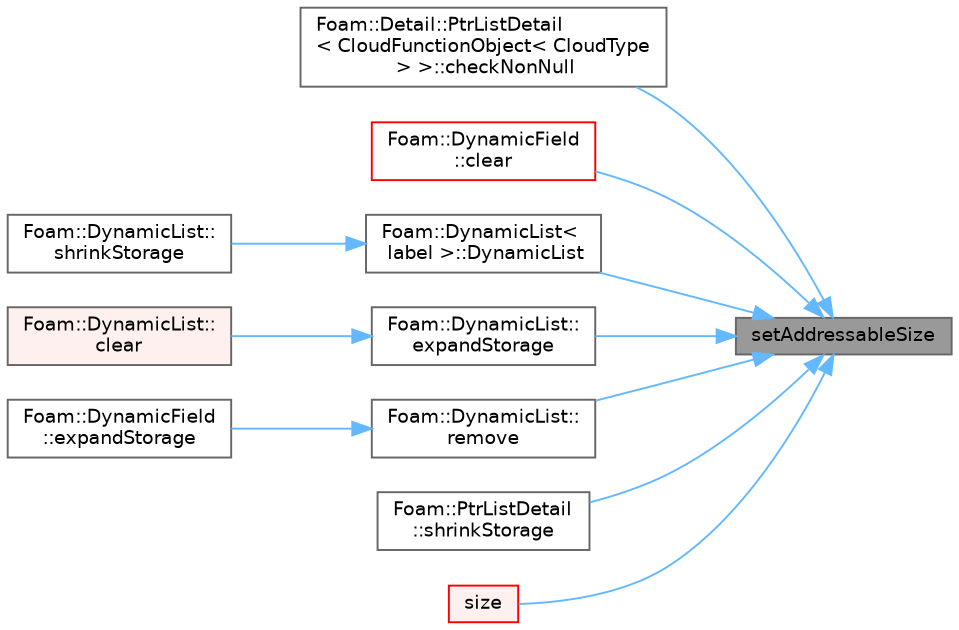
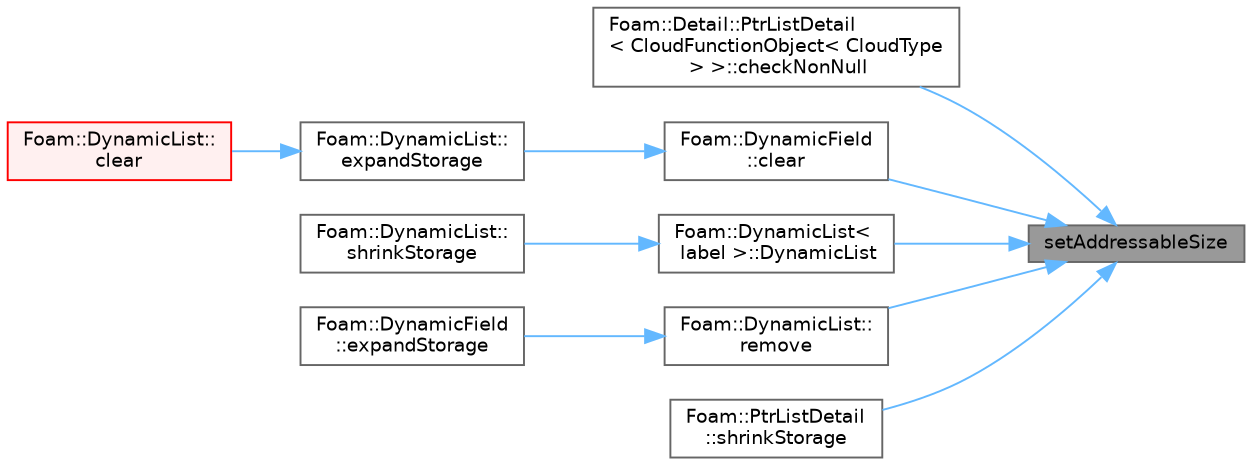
(484, 151) -> (776, 151)
(119, 336) -> (119, 151)
(656, 336) -> (584, 151)
(484, 604) -> none
